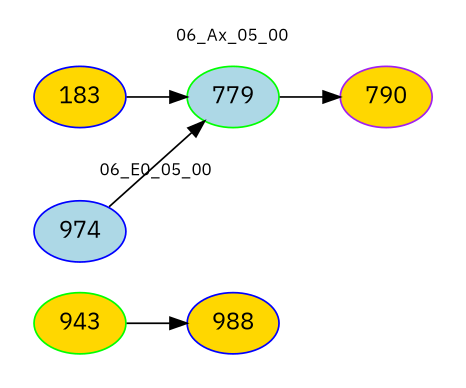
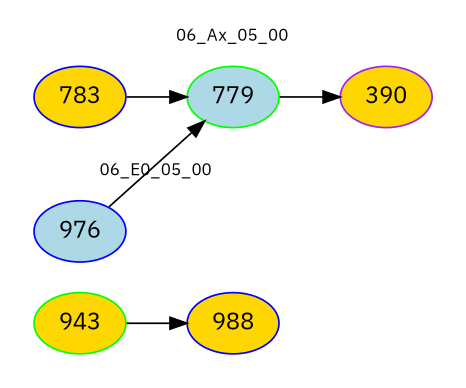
(80, 97) -> (80, 97)
(386, 97) -> (386, 97)
(80, 231) -> (80, 231)
